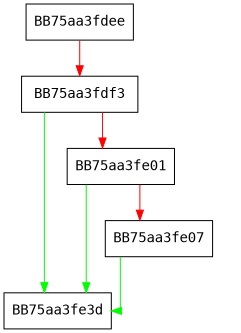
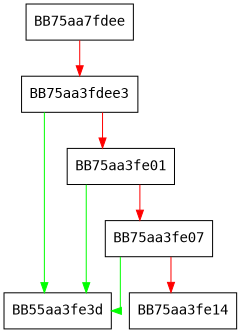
(80, 22) -> (80, 22)
(80, 94) -> (80, 94)
(58, 311) -> (58, 311)
none -> (183, 311)
